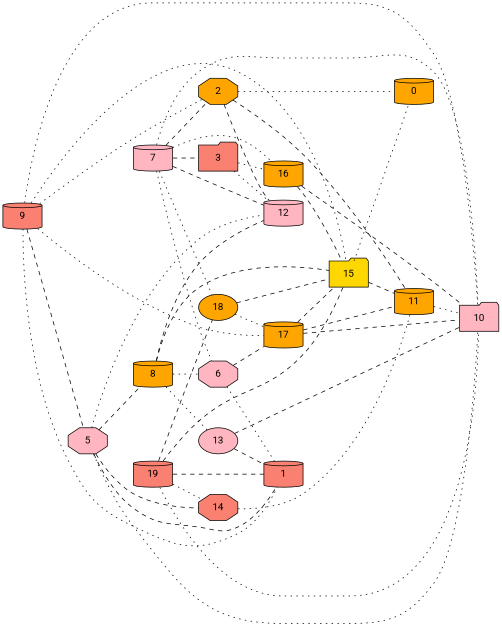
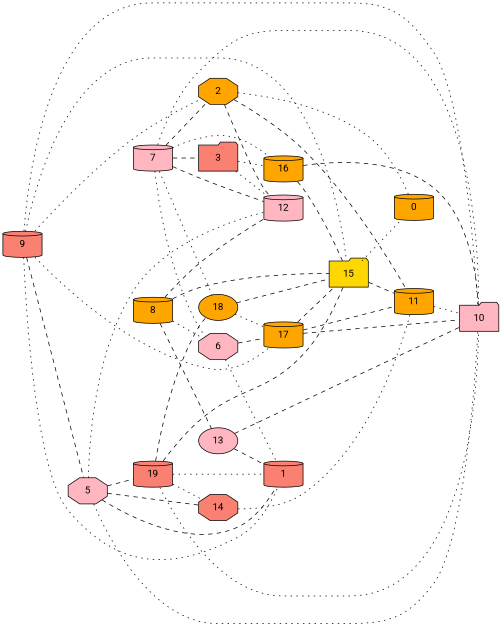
(119, 408) -> (120, 482)
(187, 408) -> (186, 376)
(218, 474) -> (218, 474)
